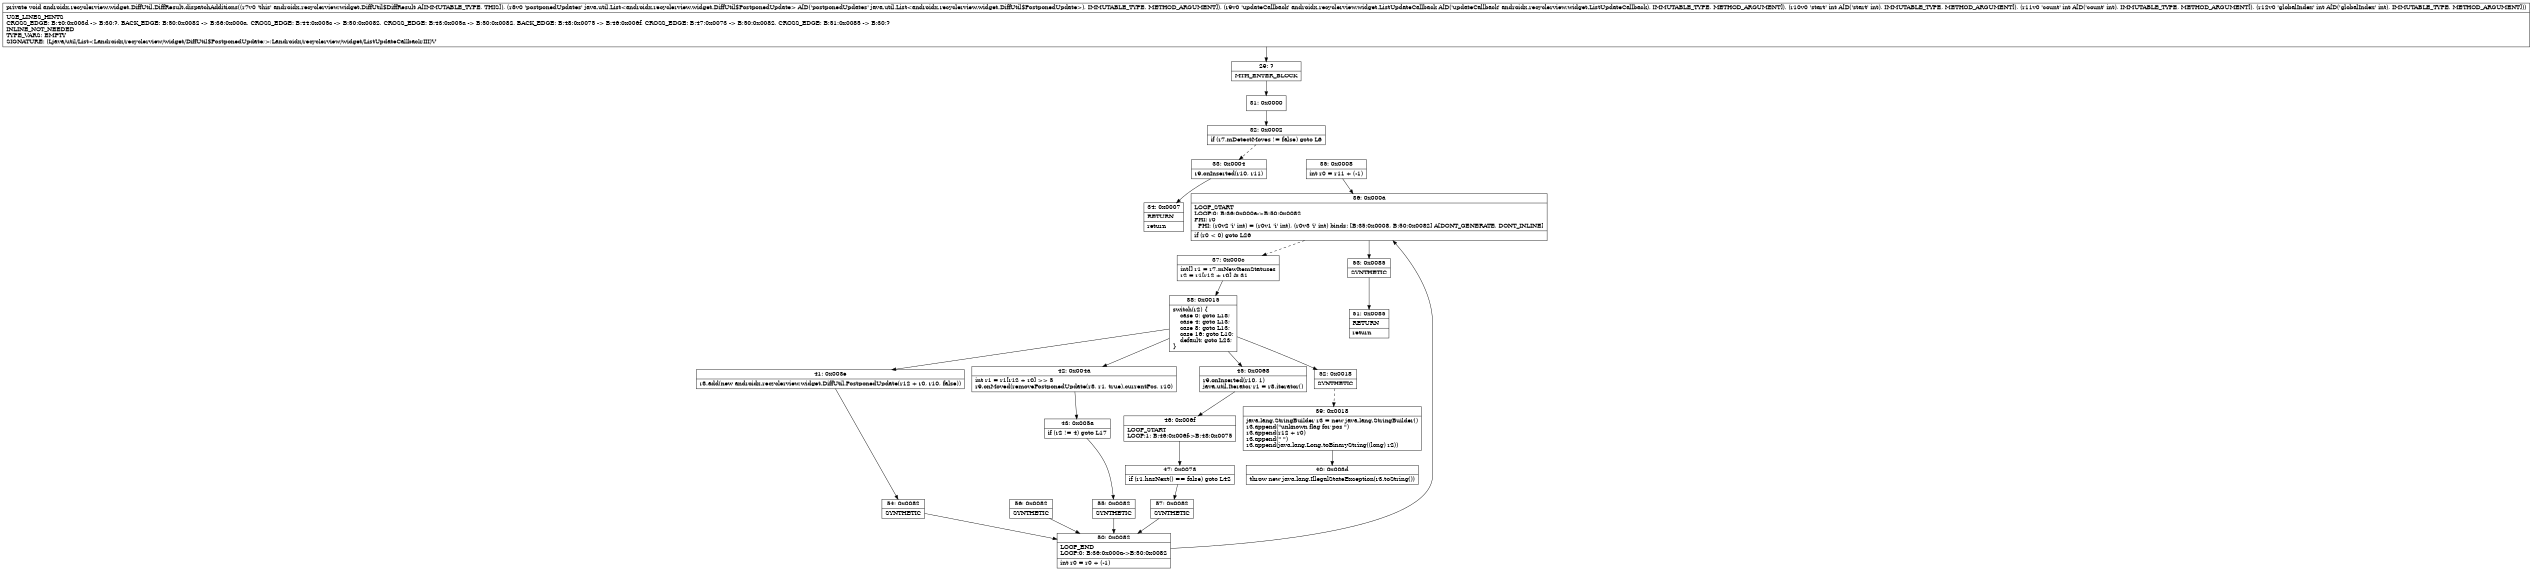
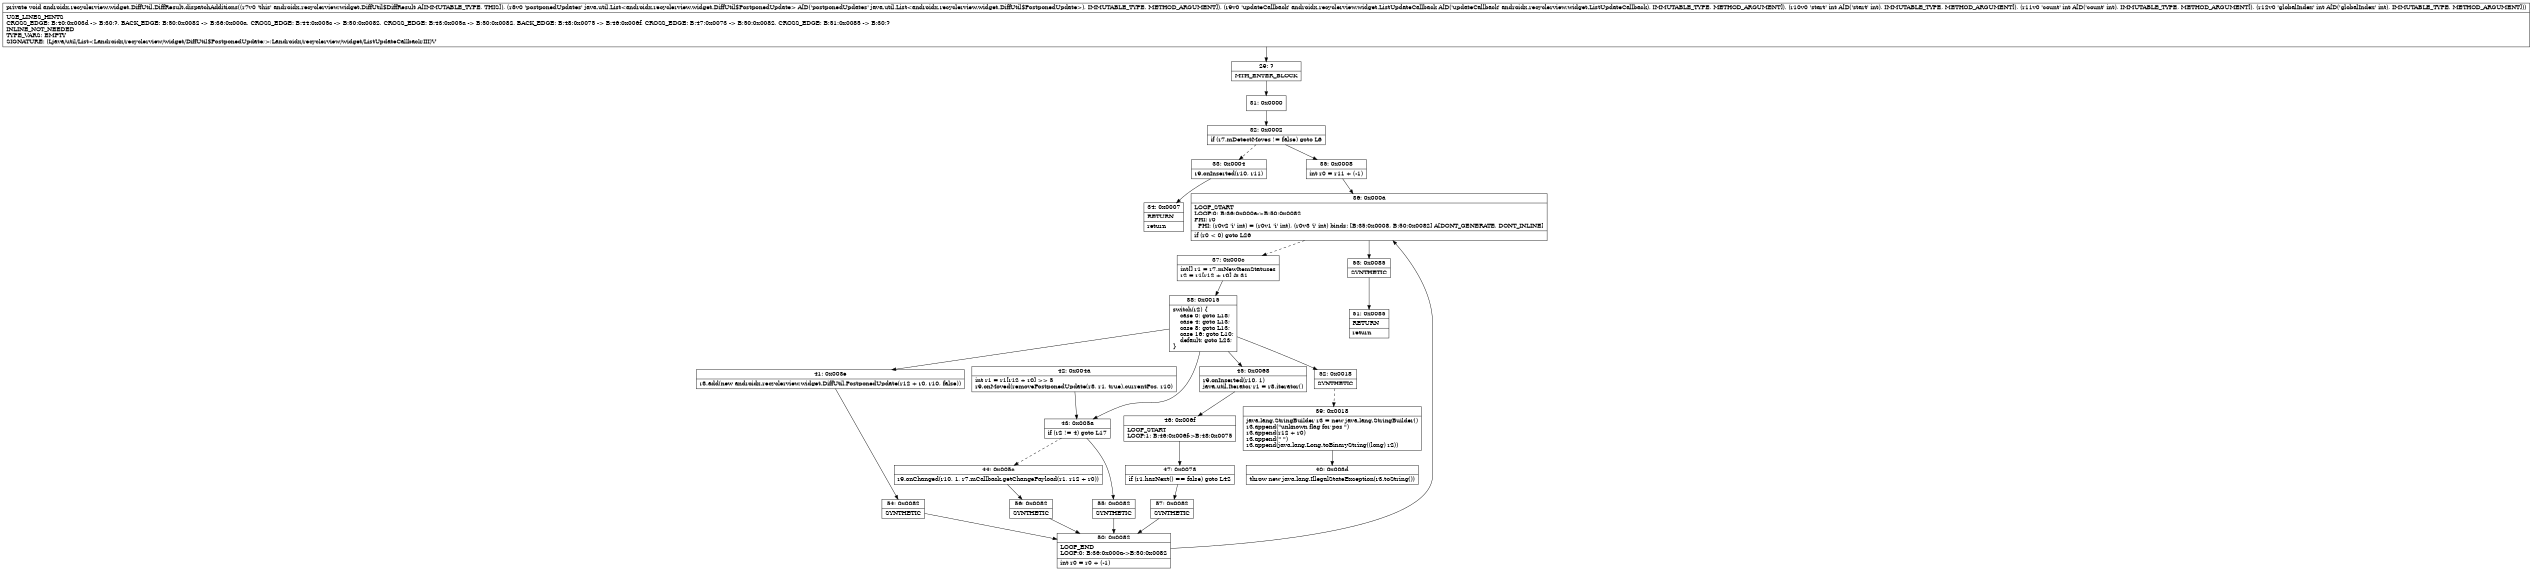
none -> (1299, 151)
(1138, 352) -> (1161, 402)
none -> (998, 475)
